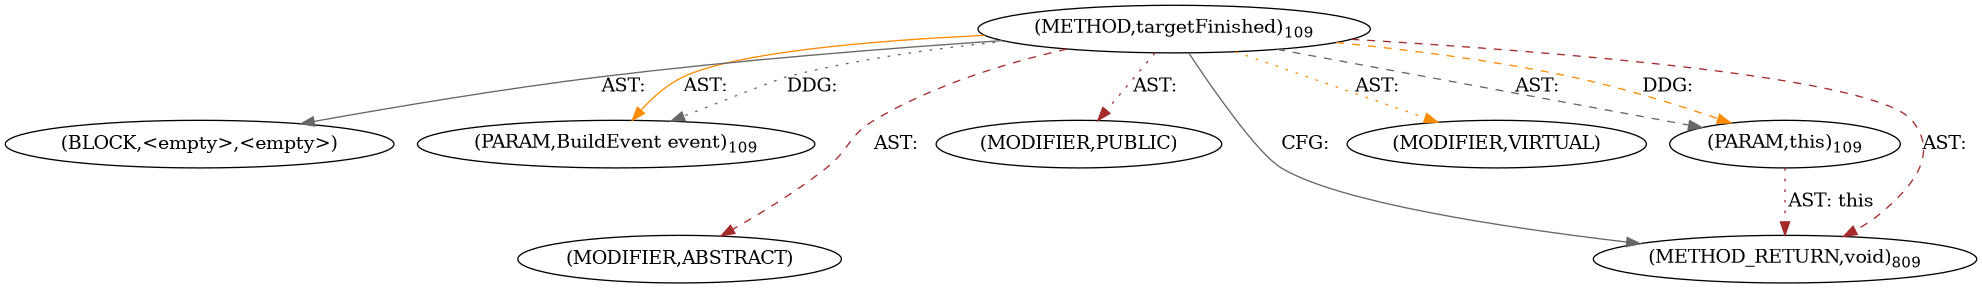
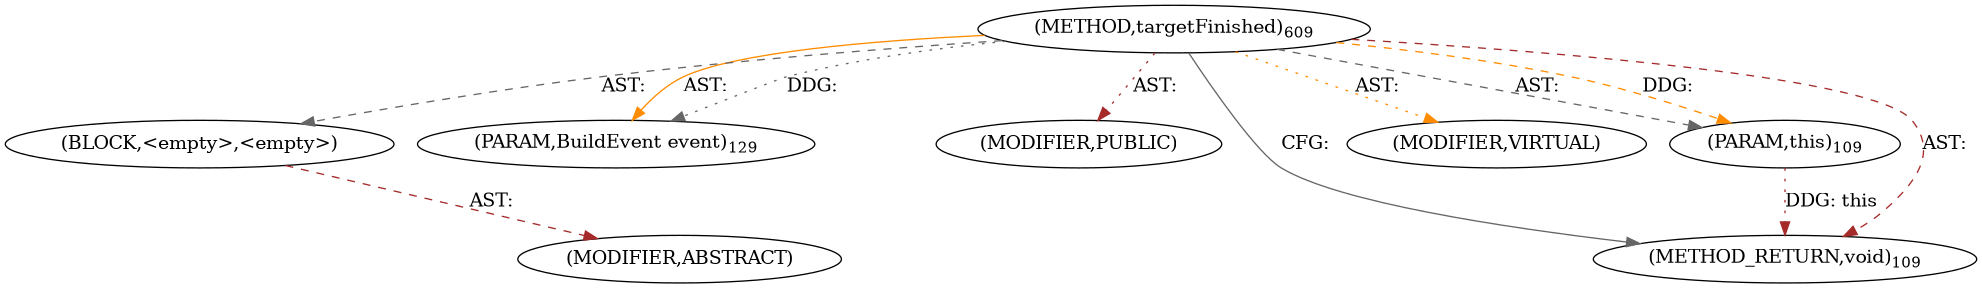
(1299, 27) -> (1299, 27)
(657, 70) -> (657, 70)
(886, 114) -> (435, 201)
(743, 142) -> (743, 142)
(1831, 202) -> (1831, 202)
(1907, 257) -> (1907, 257)
